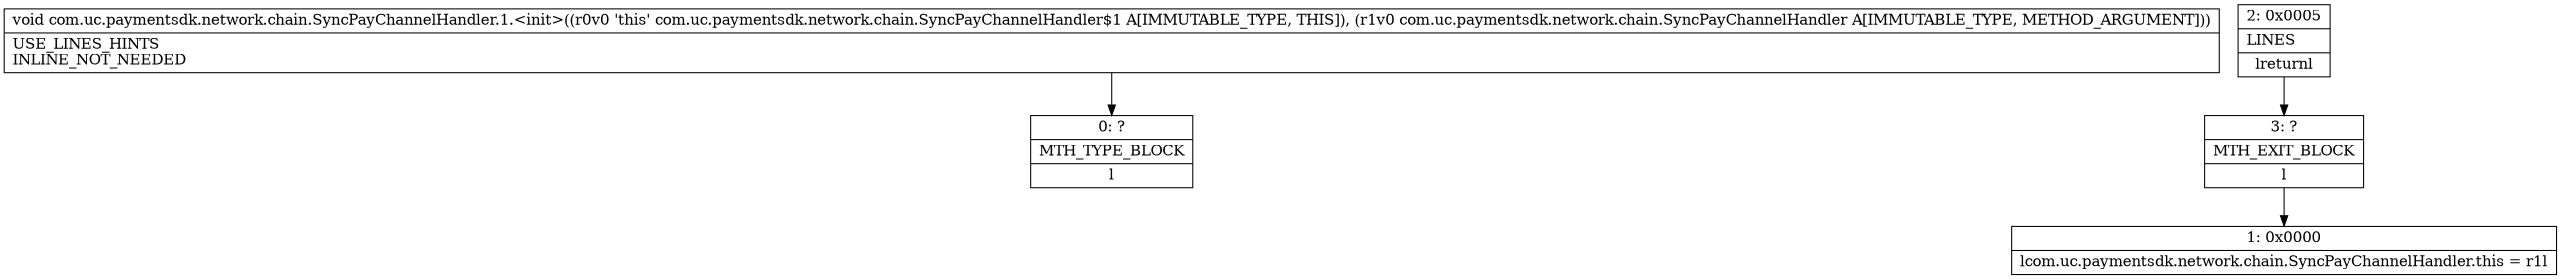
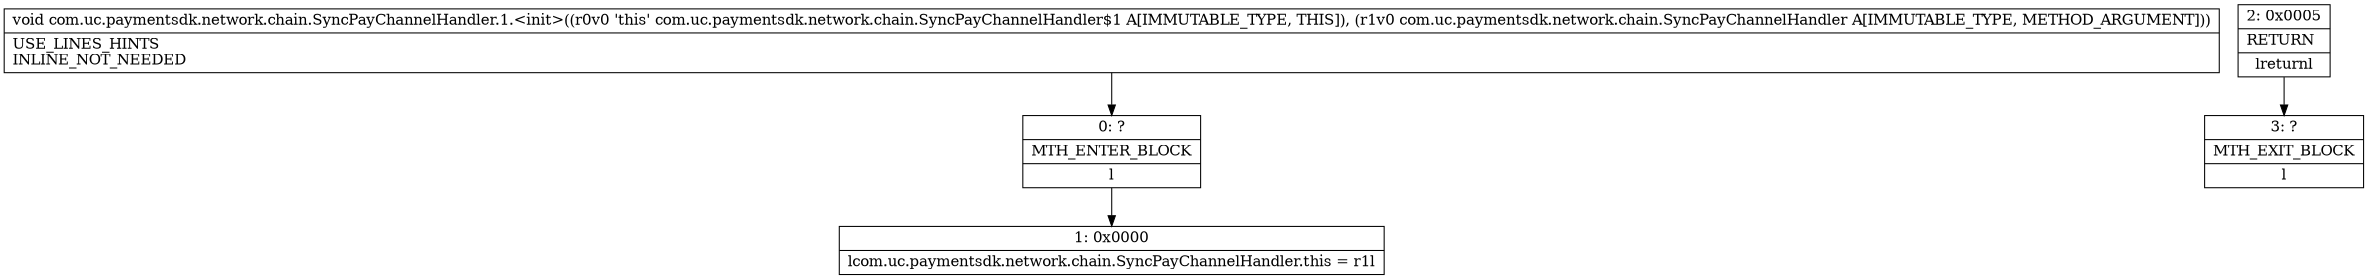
(2271, 40) -> (2280, 40)
(1112, 151) -> (1112, 151)
(2284, 202) -> (1112, 202)
